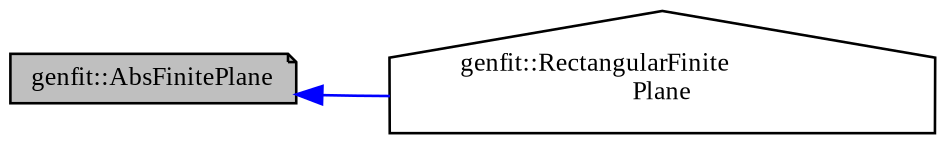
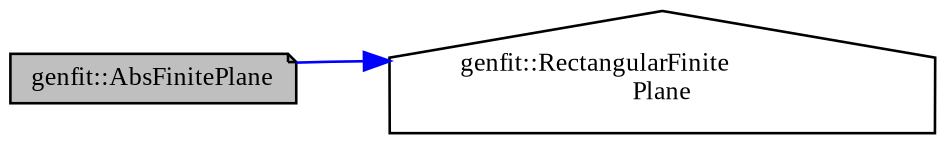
(356, 96) -> (330, 62)
